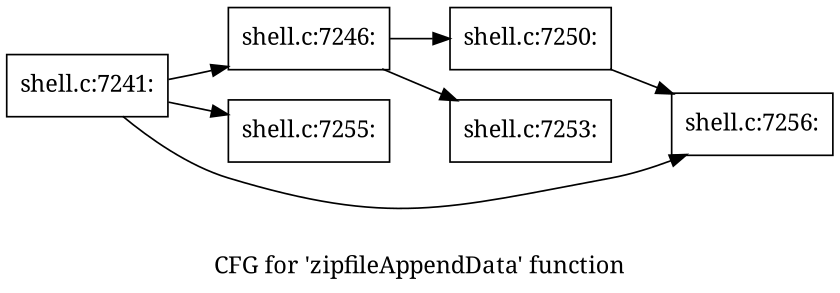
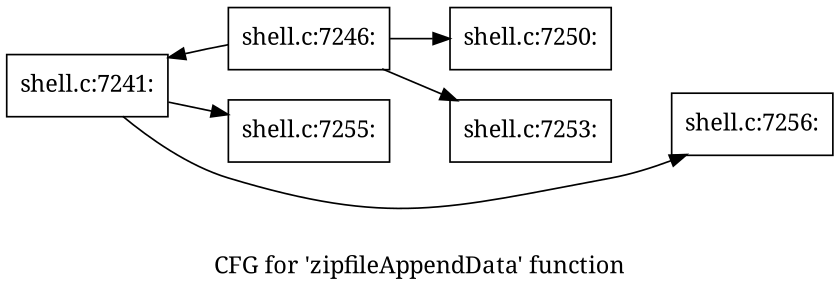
(190, 75) -> (207, 49)
(634, 78) -> none
